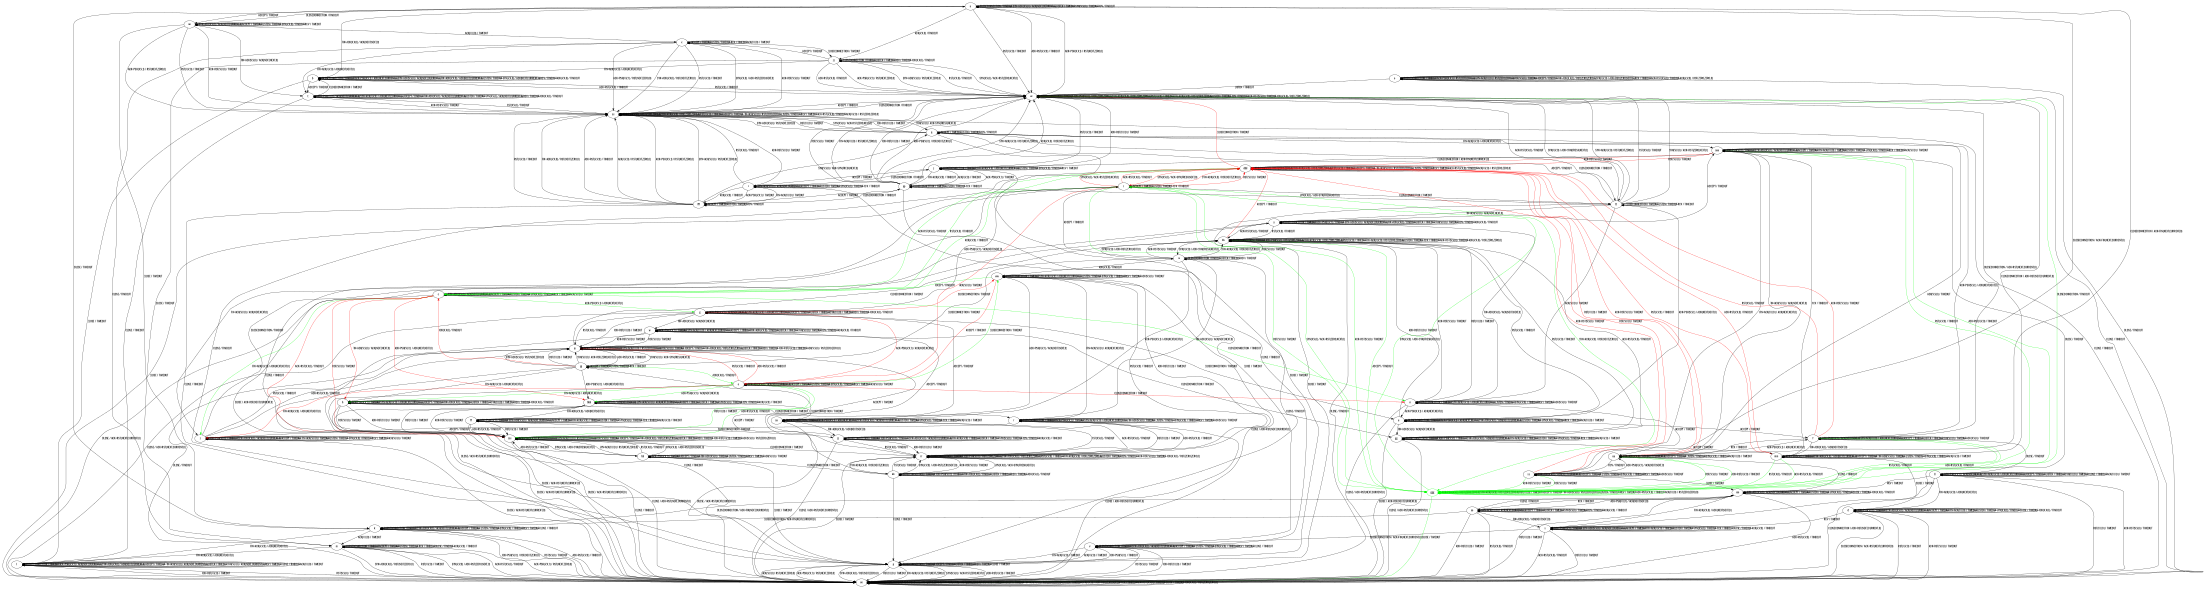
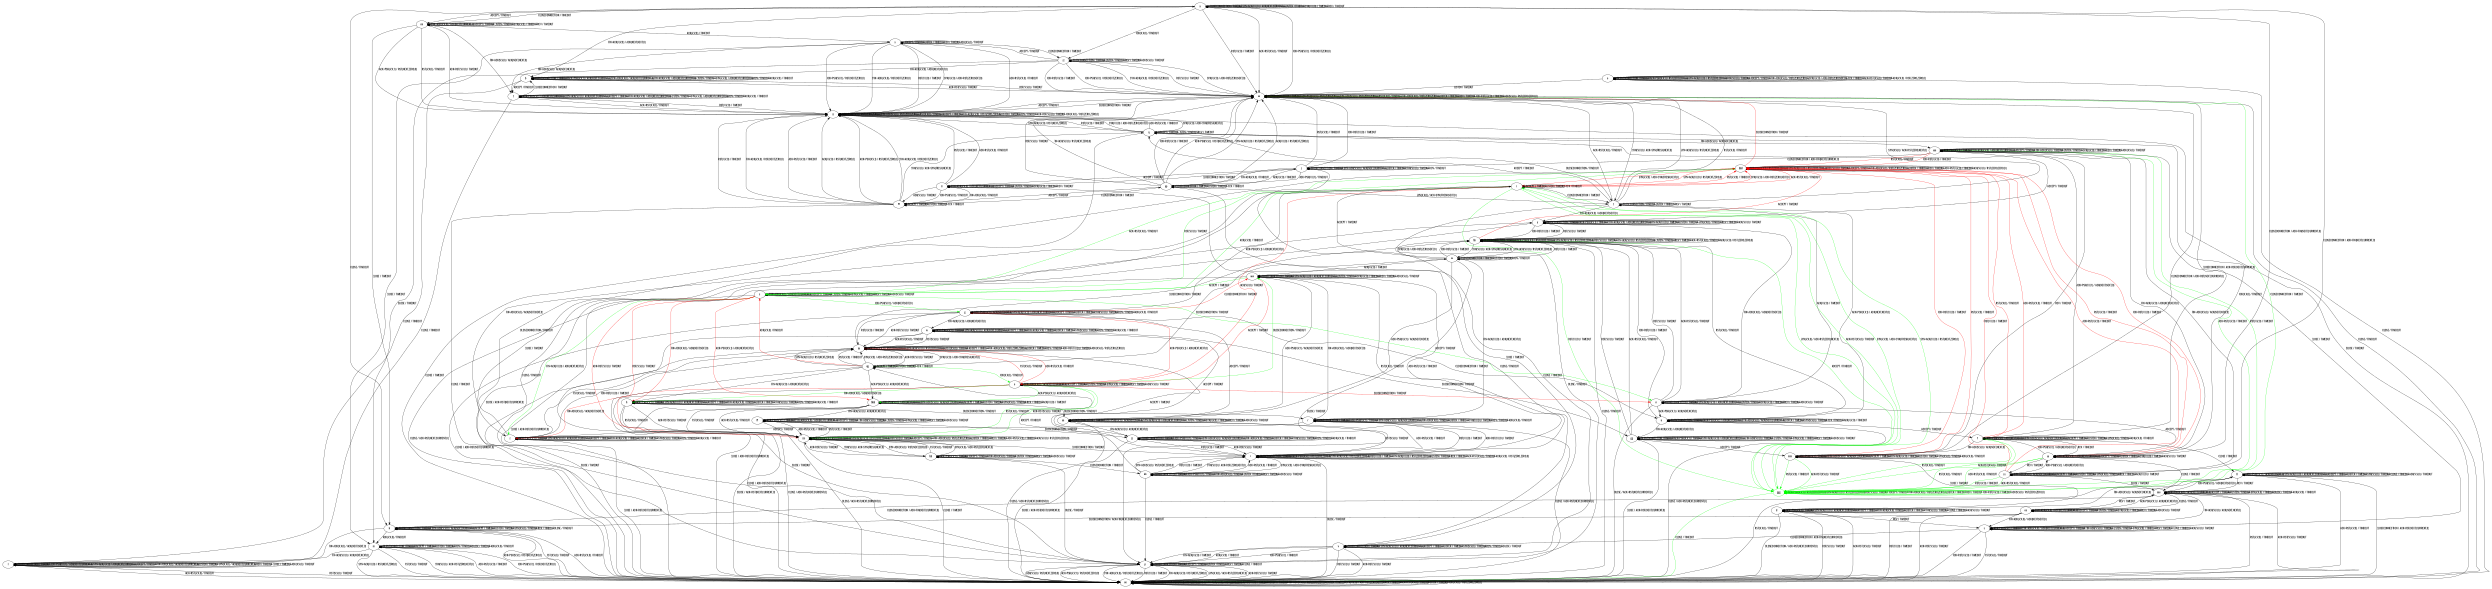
(1245, 348) -> (1446, 348)
none -> (2195, 483)
